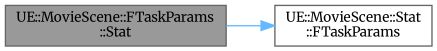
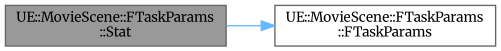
(353, 26) -> (385, 26)
